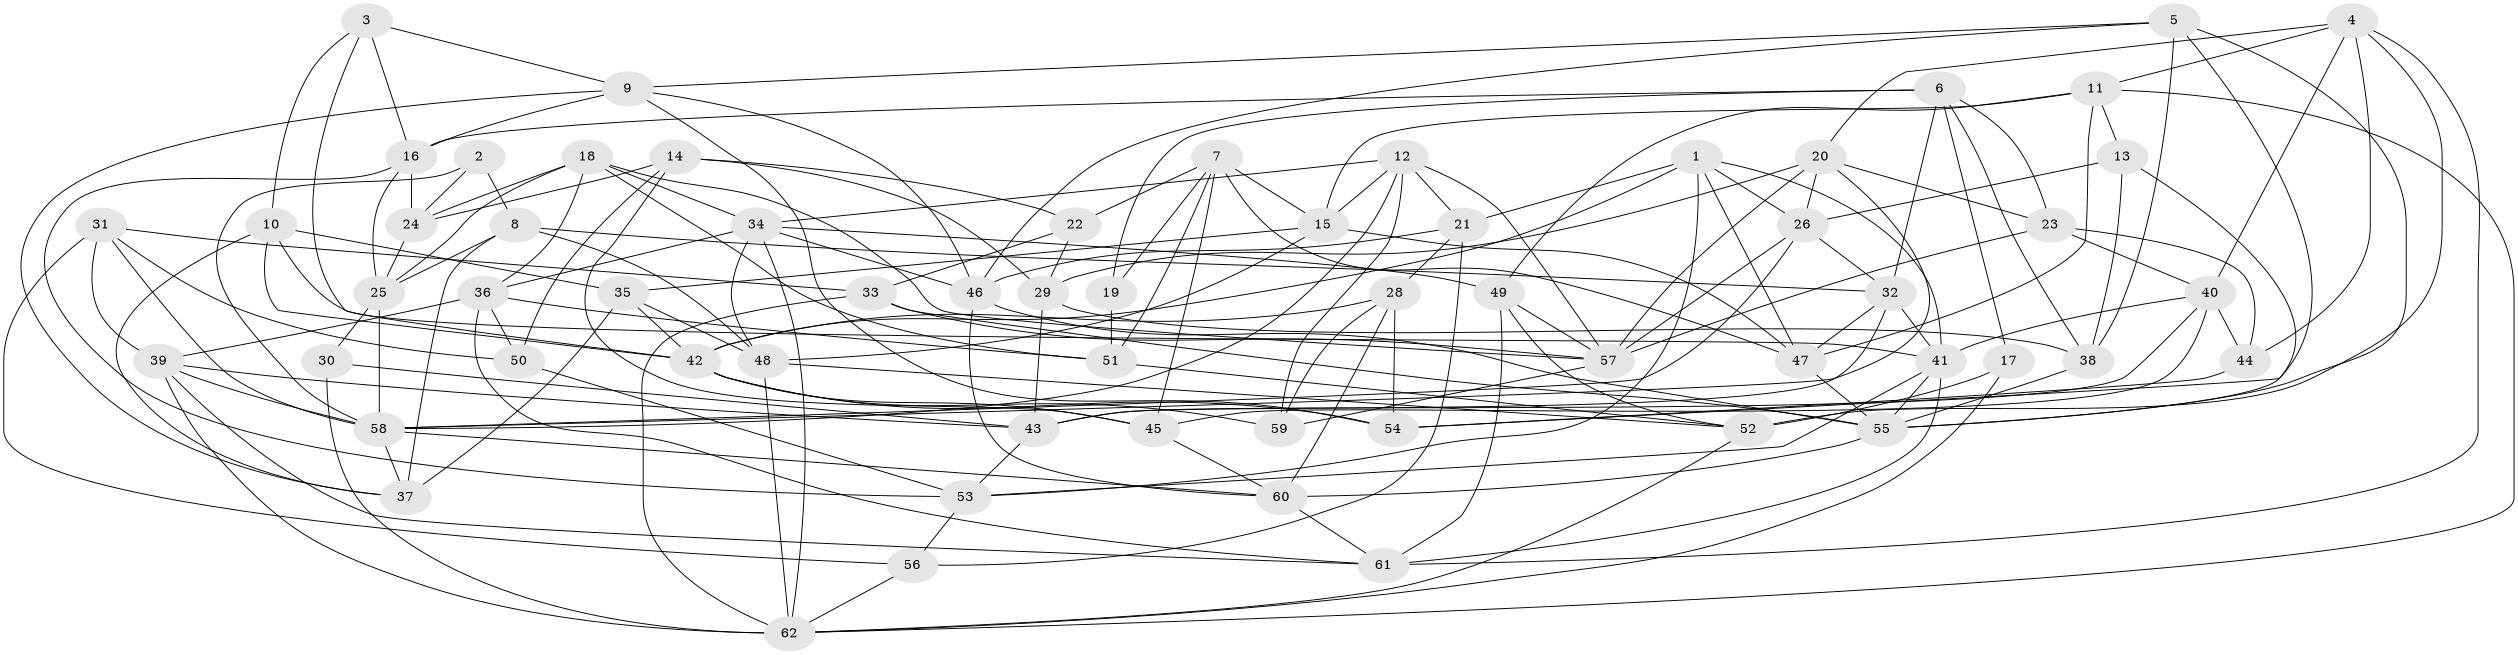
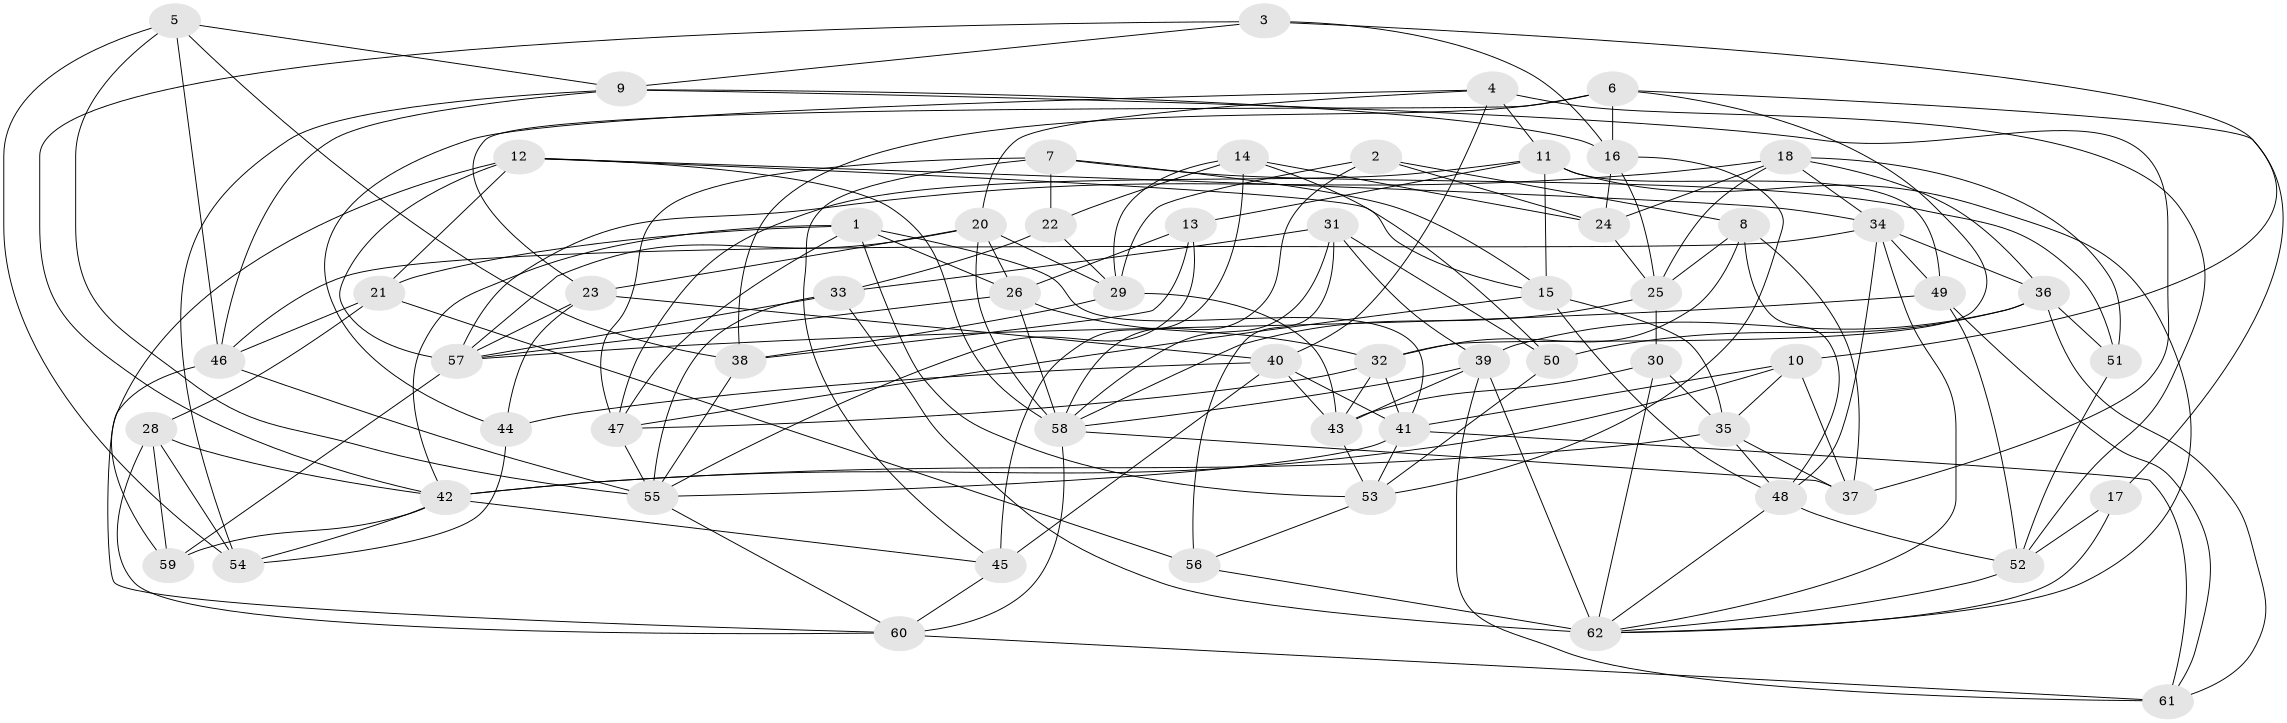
none -> (1188, 196)
(1111, 293) -> none
none -> (1693, 398)
(2174, 522) -> none
